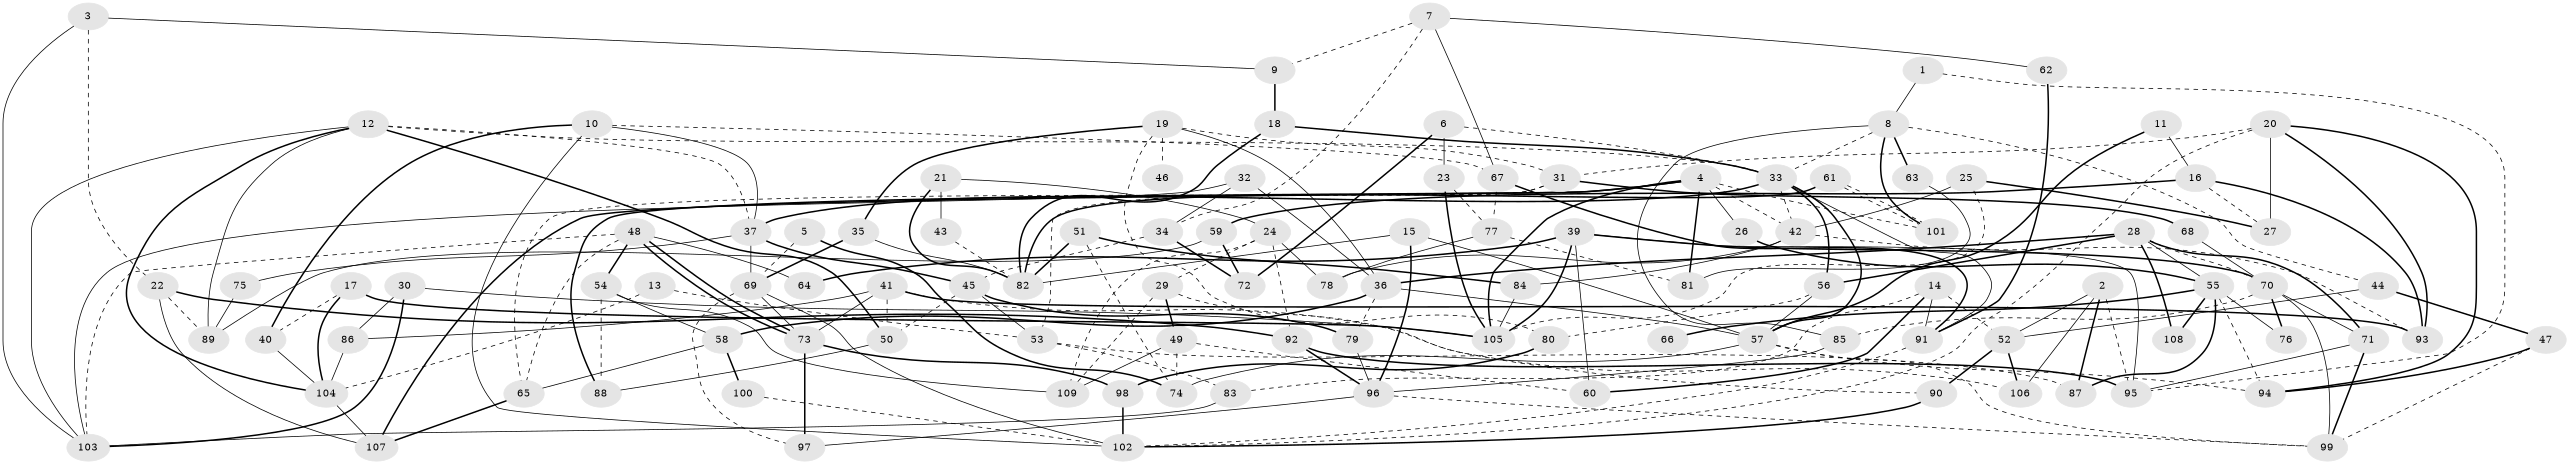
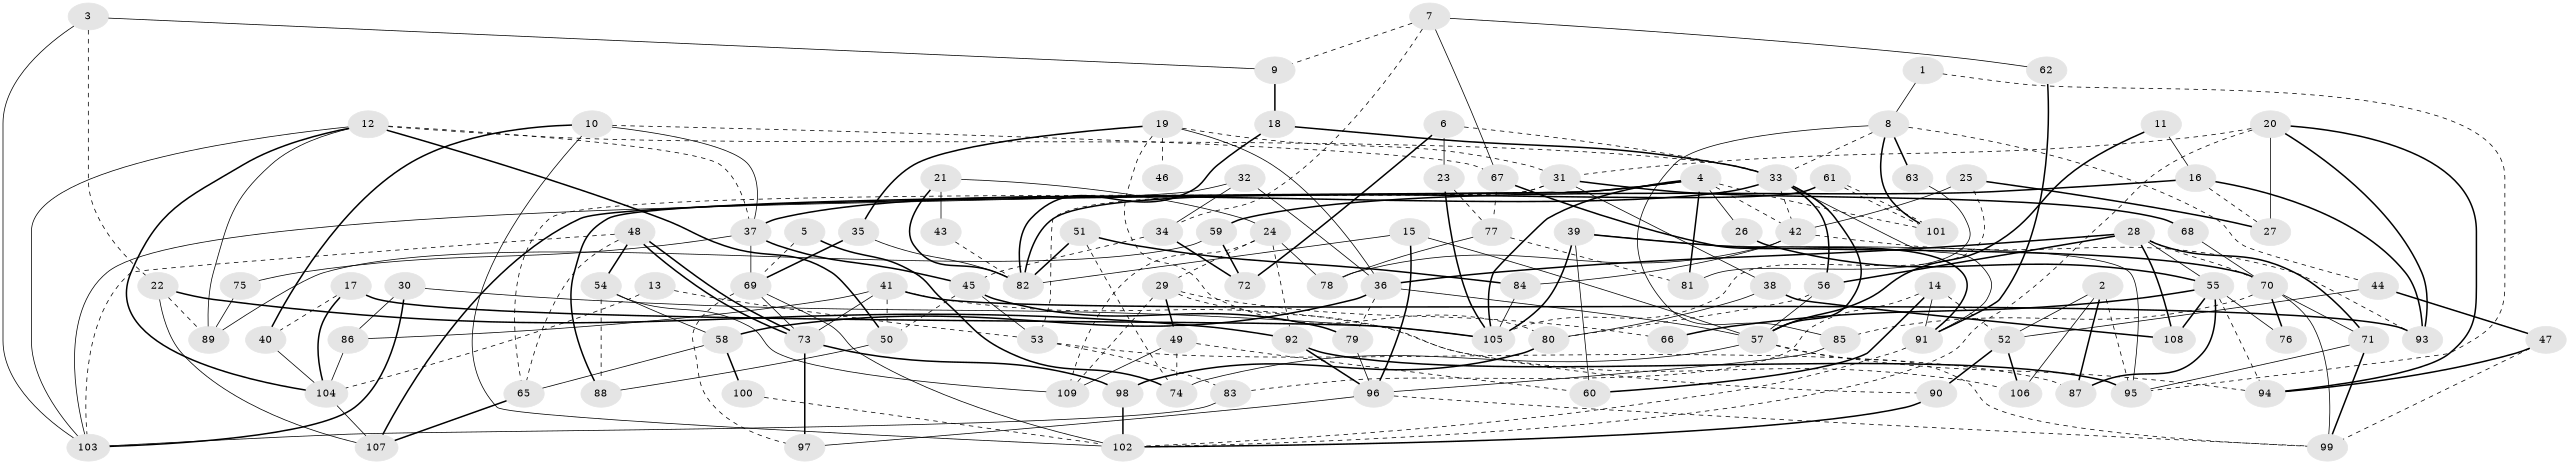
(805, 286) -> none
none -> (1770, 286)
none -> (1356, 314)
